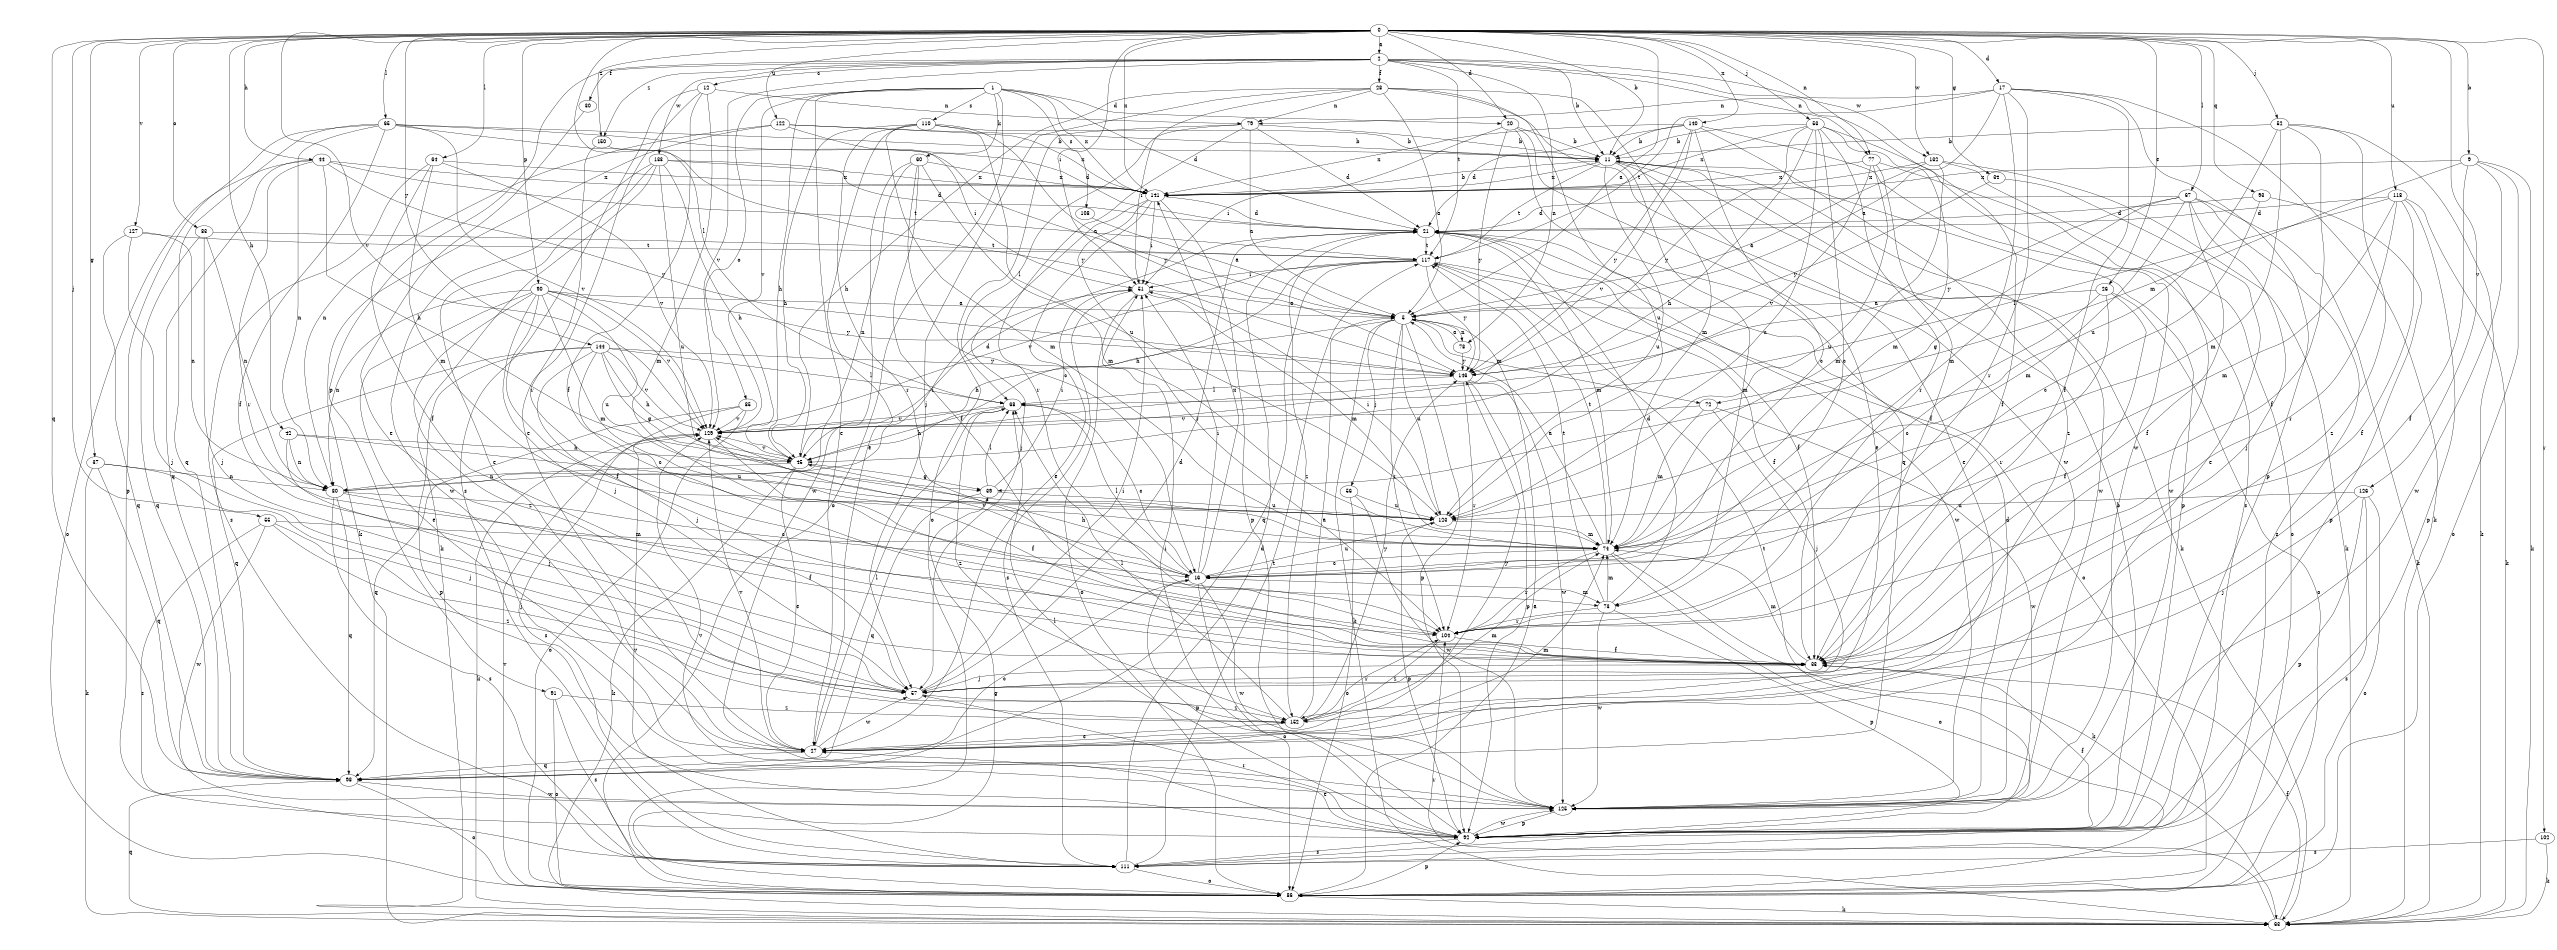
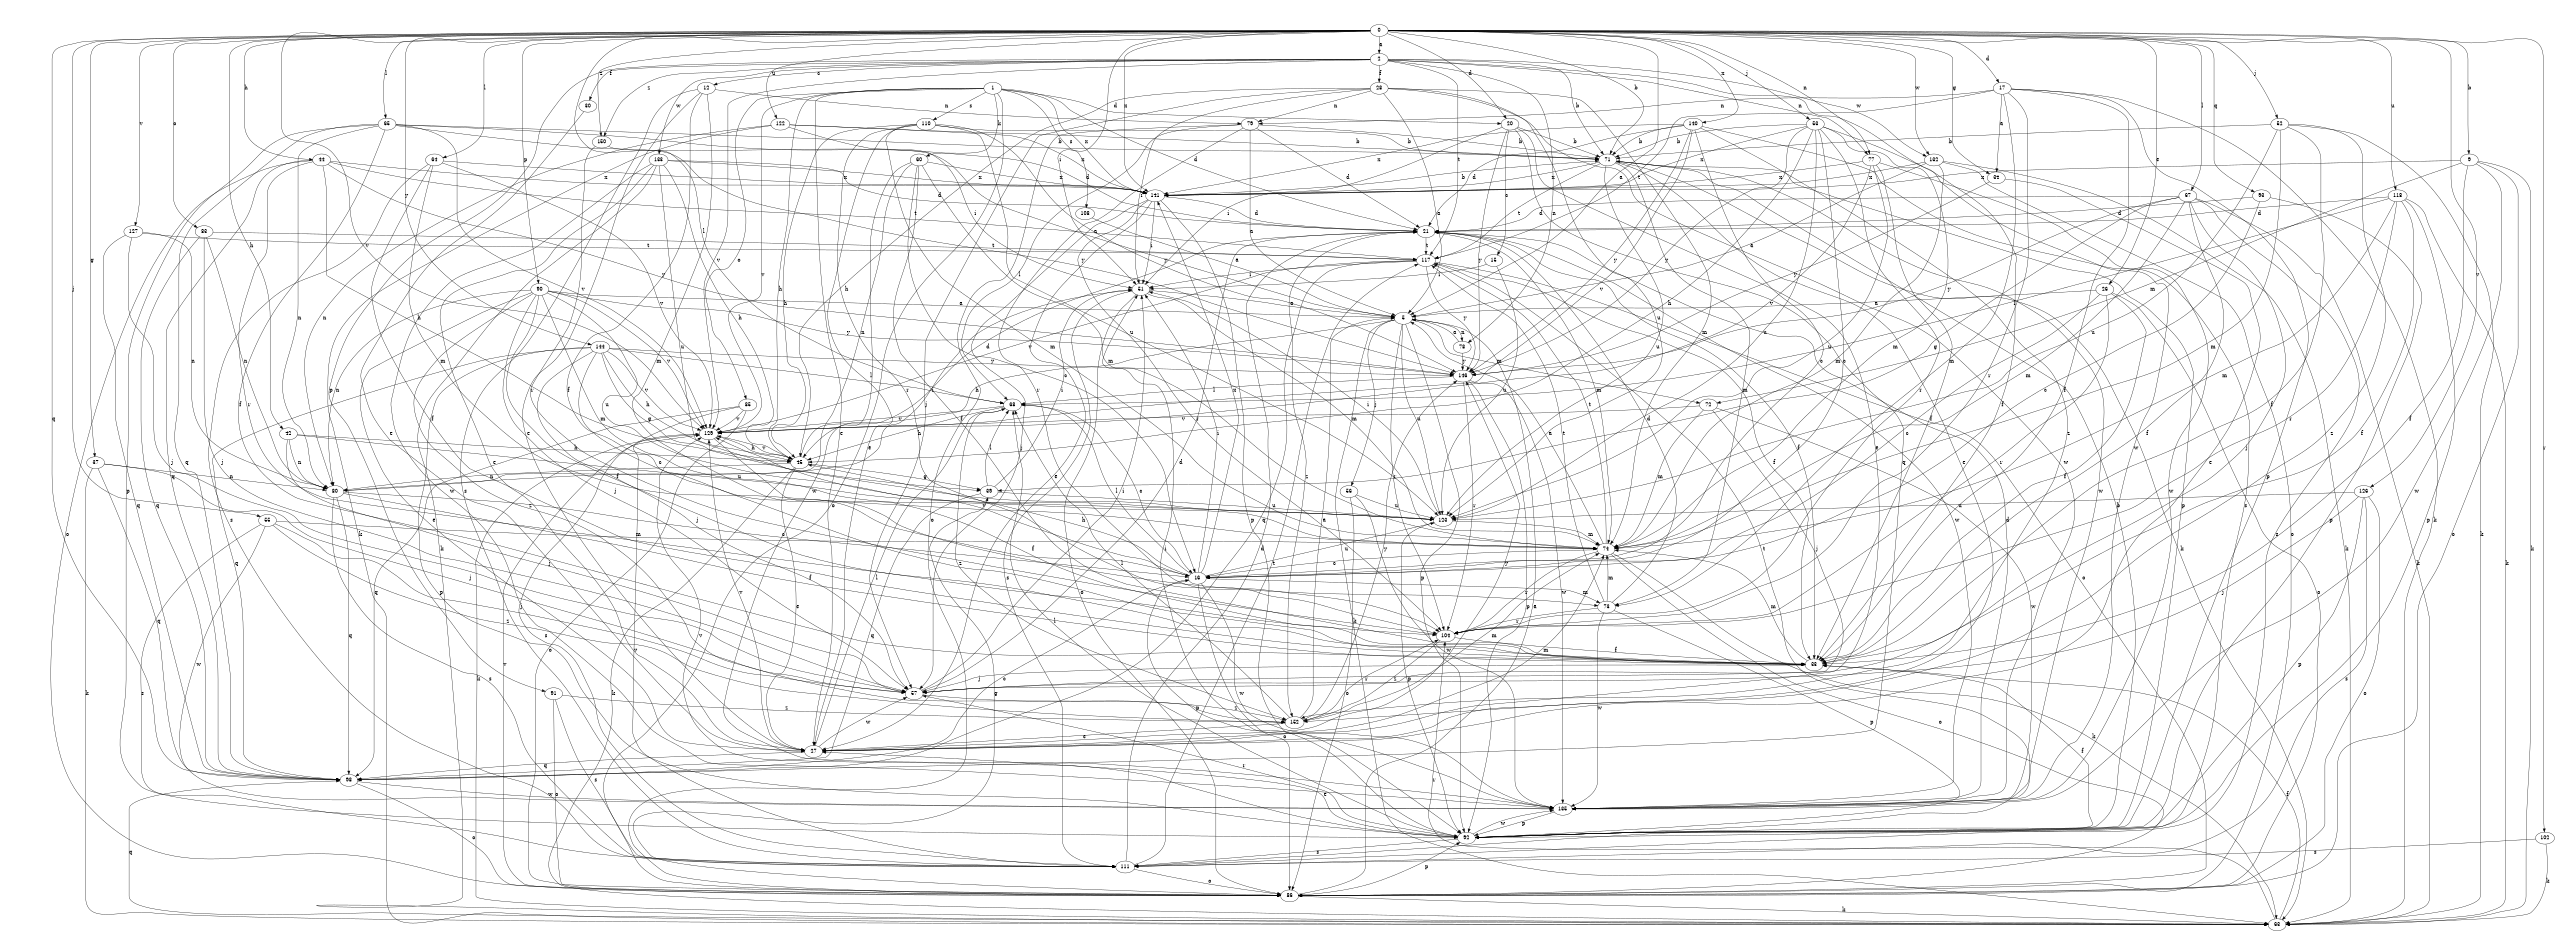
(1608, 160) -> (1608, 160)
none -> (1494, 261)
(1737, 265) -> (1999, 131)
(1197, 343) -> (750, 450)
(1563, 809) -> (1563, 809)
